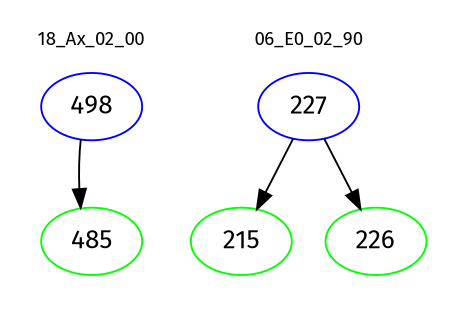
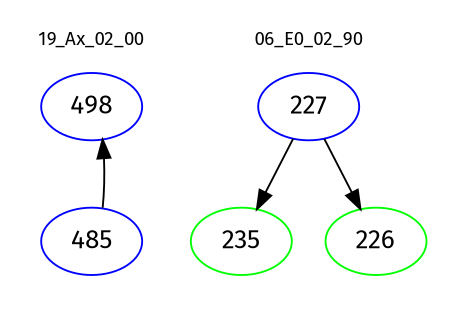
(92, 40) -> (92, 40)
(79, 164) -> (104, 183)
(92, 241) -> (92, 241)
(241, 241) -> (241, 241)
